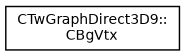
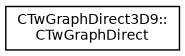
(93, 28) -> (93, 28)
